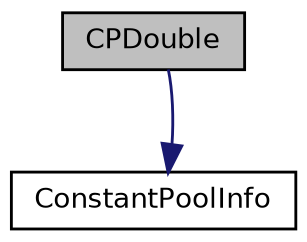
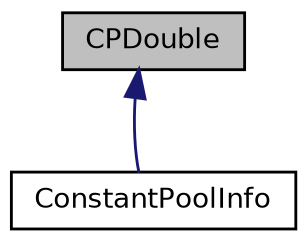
(172, 107) -> (135, 135)
